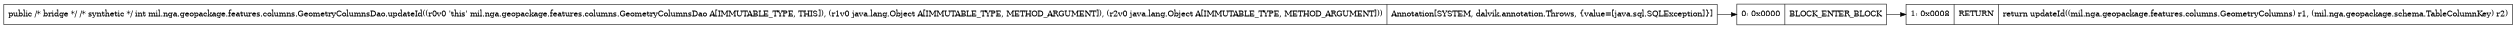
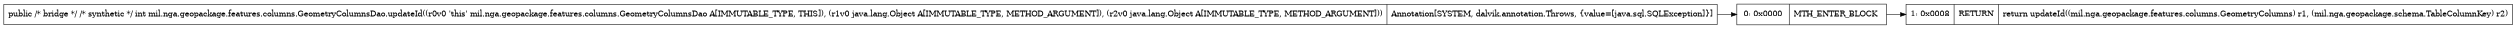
(1836, 14) -> (1836, 14)
